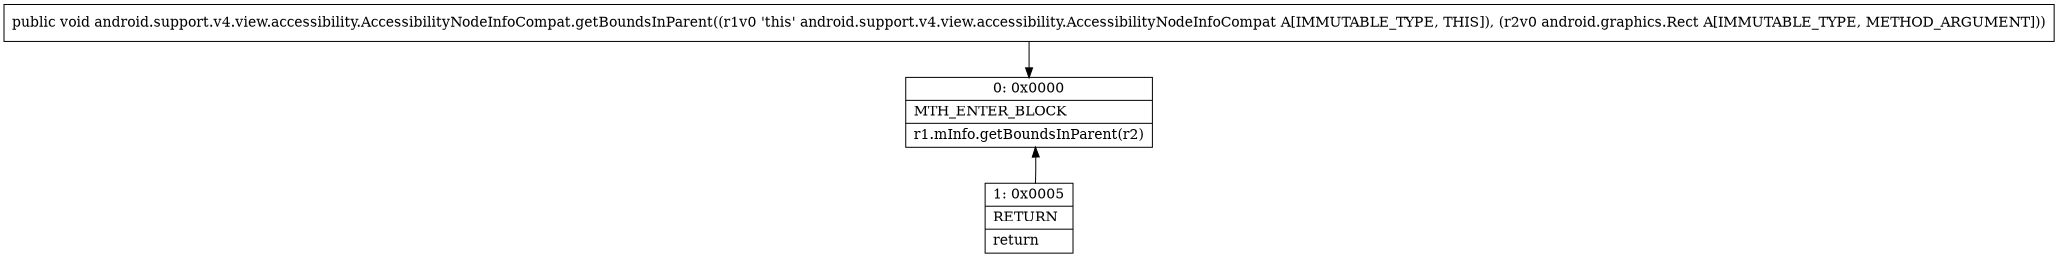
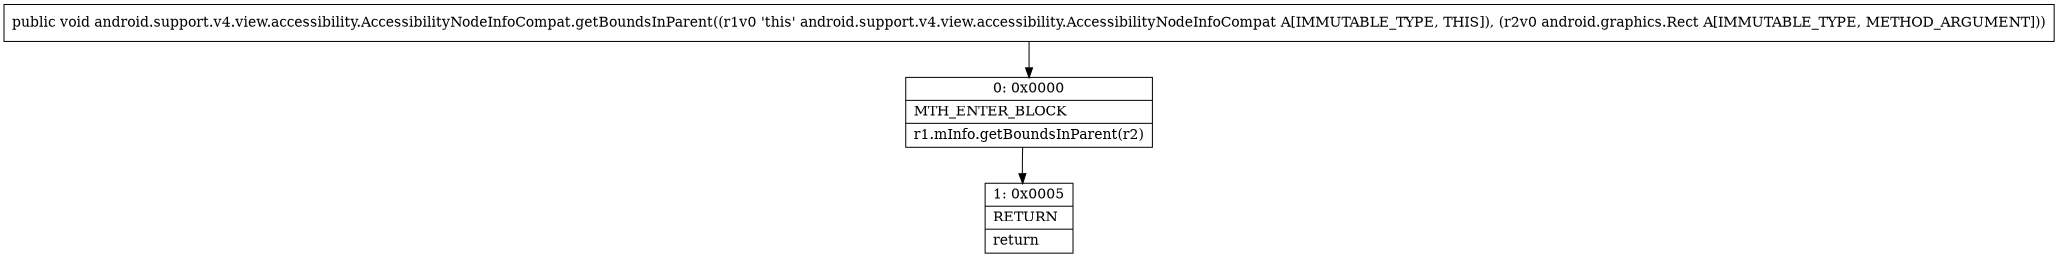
(1036, 170) -> (1022, 160)
